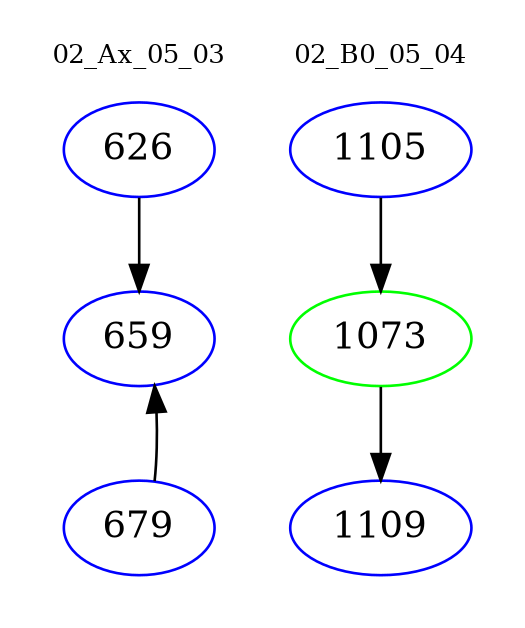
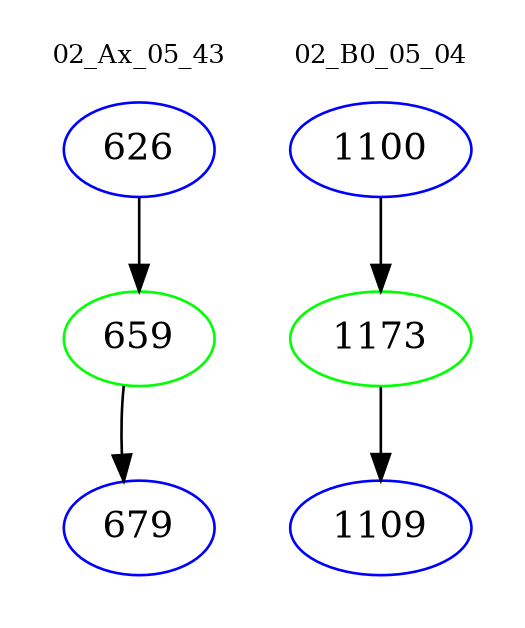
(139, 56) -> (139, 56)
(381, 150) -> (381, 150)
(139, 339) -> (139, 339)
(381, 339) -> (381, 339)
(157, 447) -> (122, 420)
